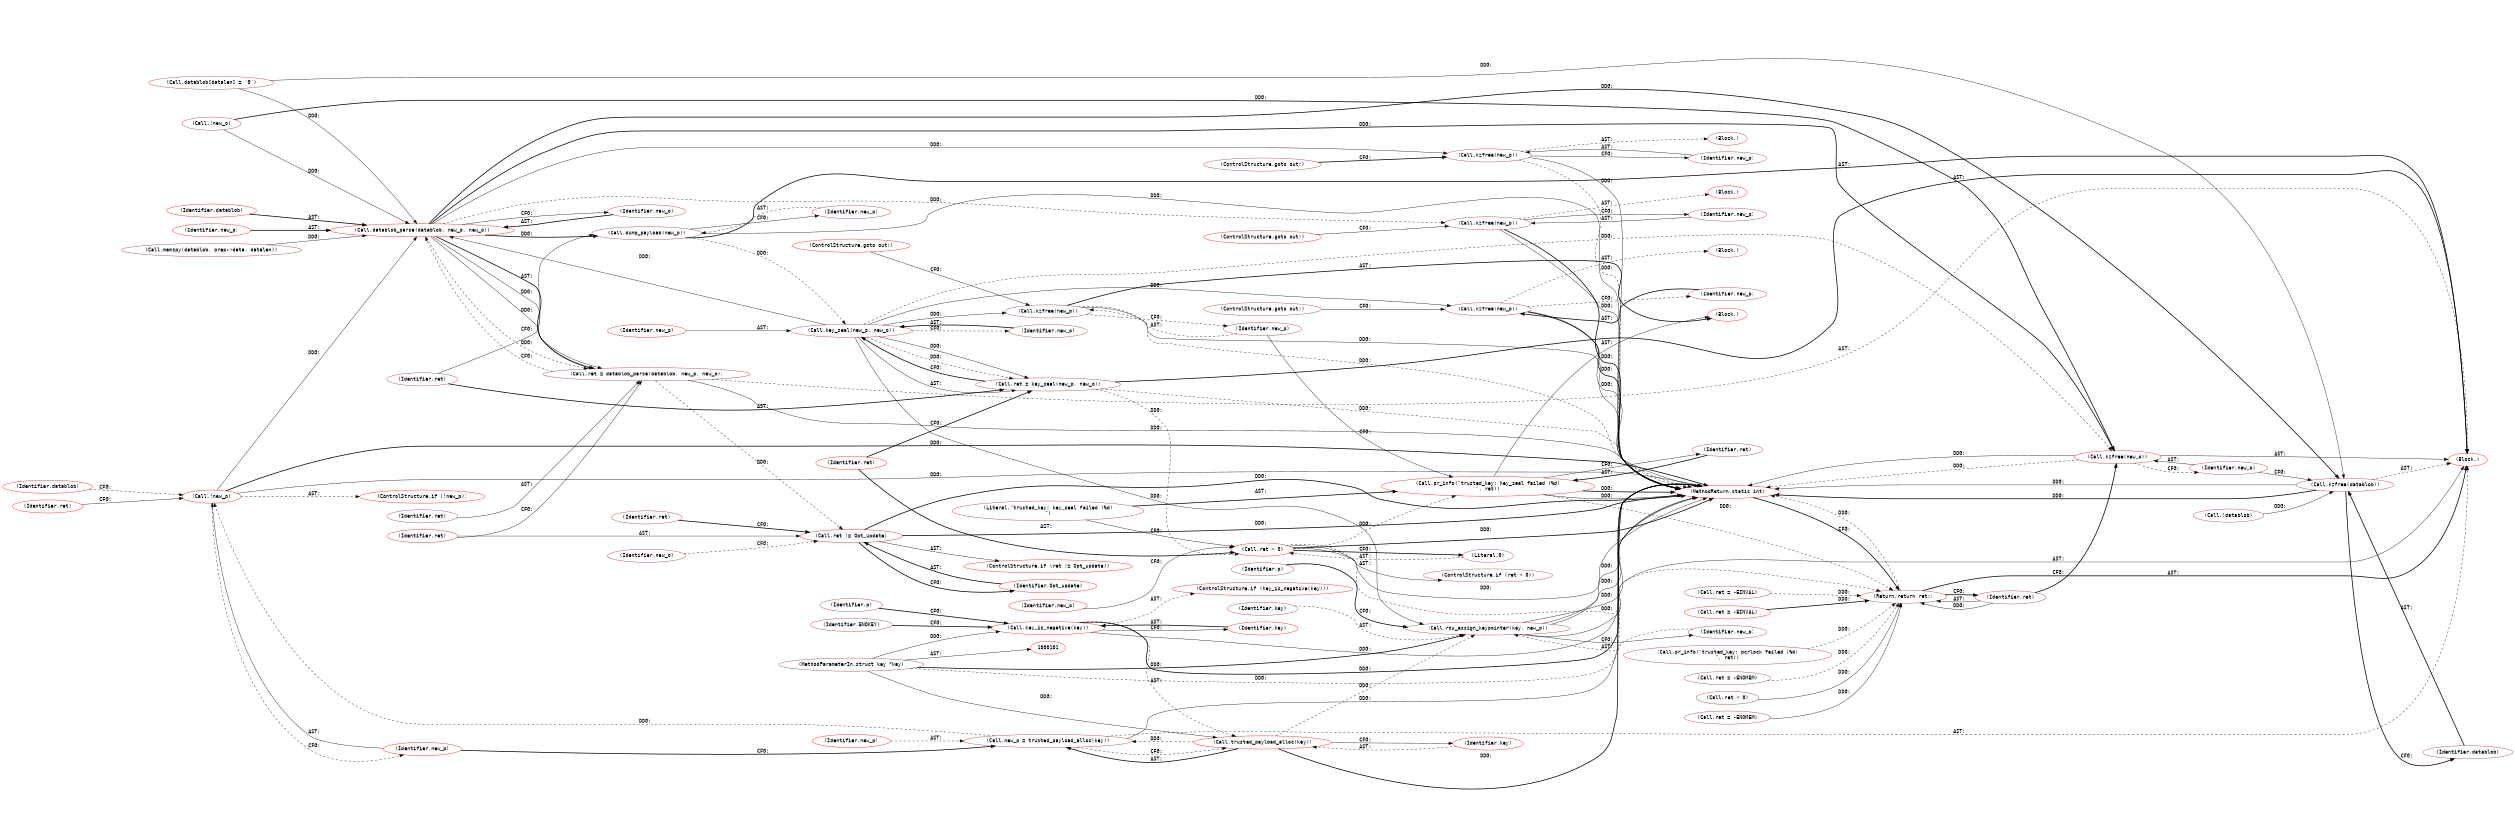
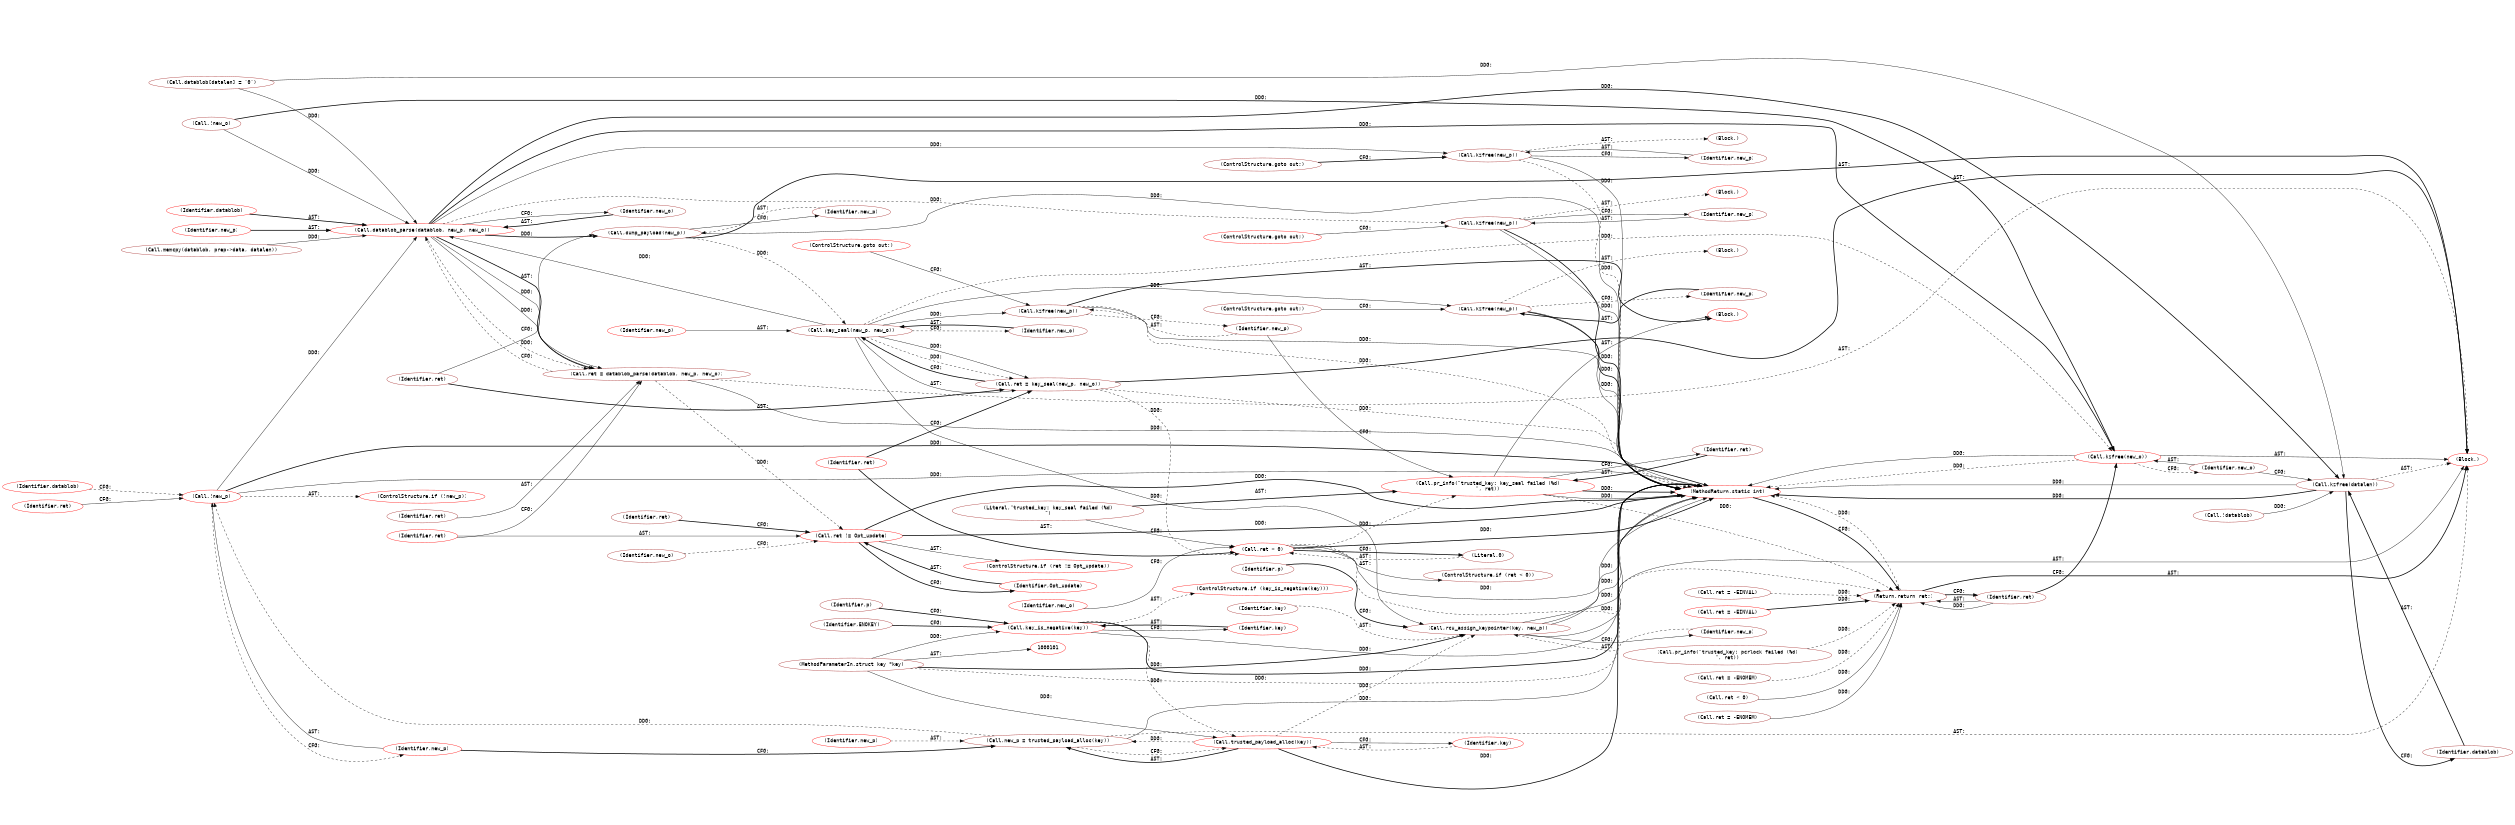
(2345, 485) -> (2345, 485)
(1158, 681) -> (1158, 681)
